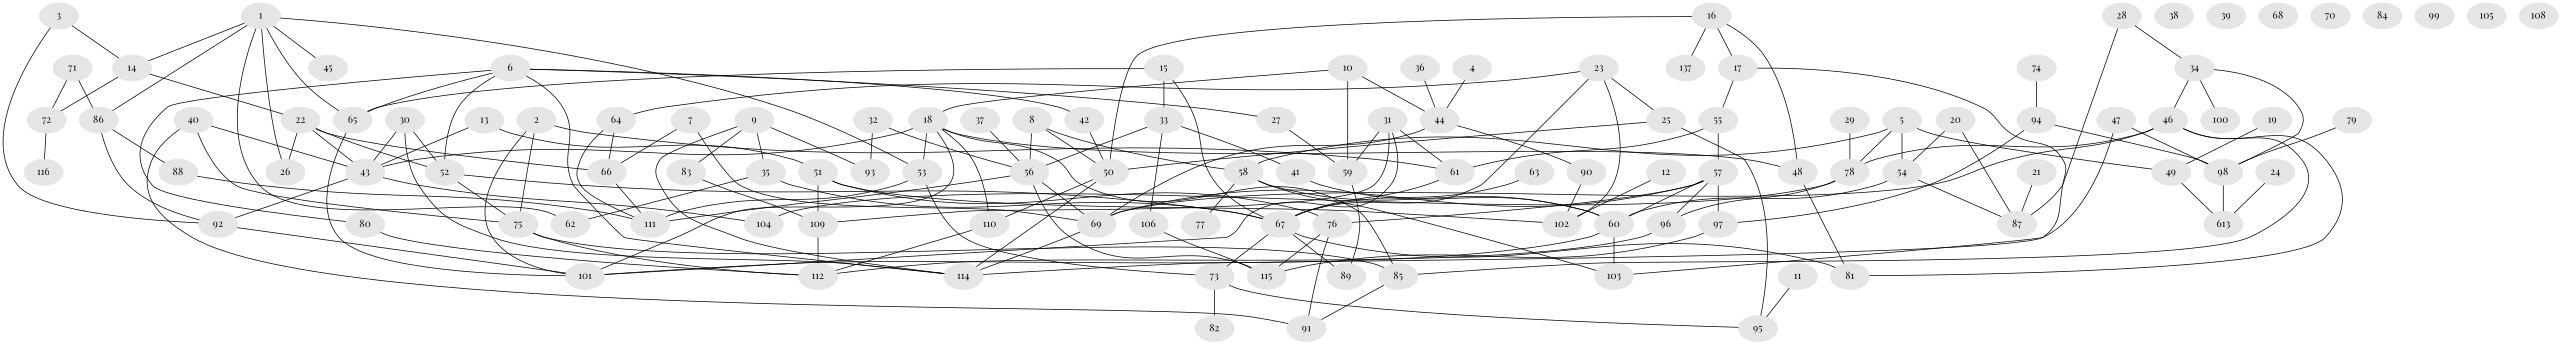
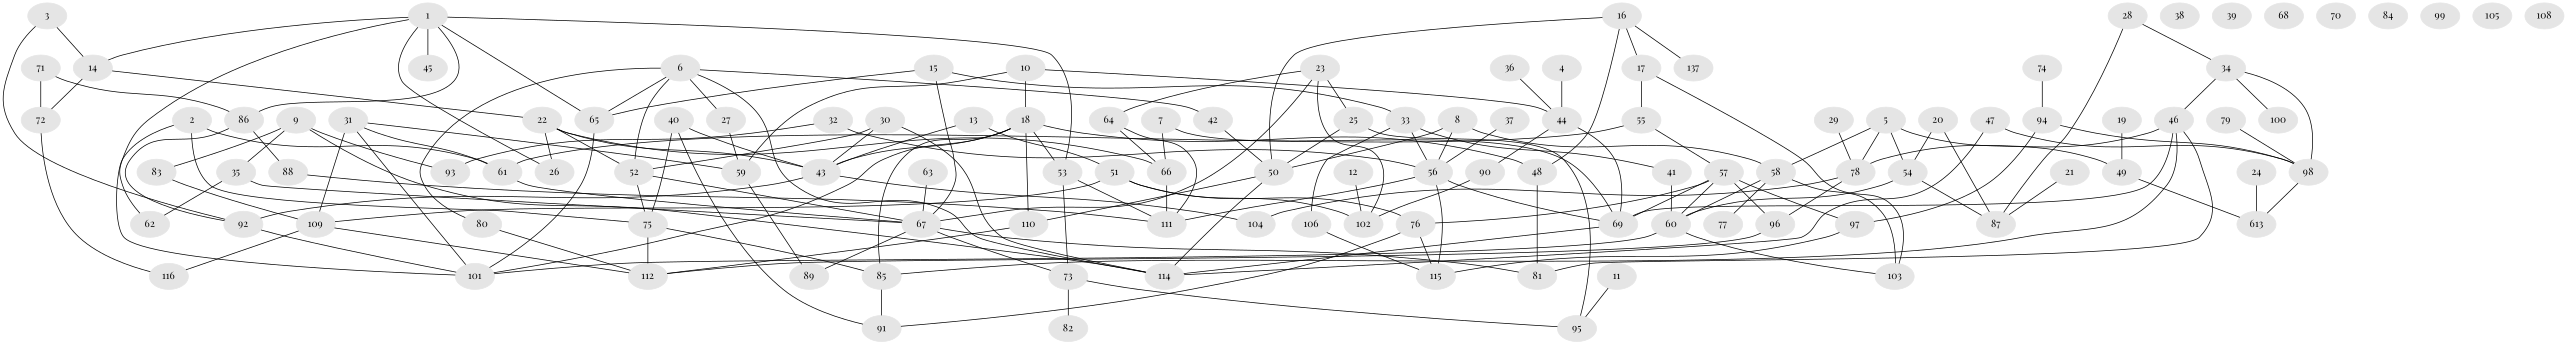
none -> (242, 250)
